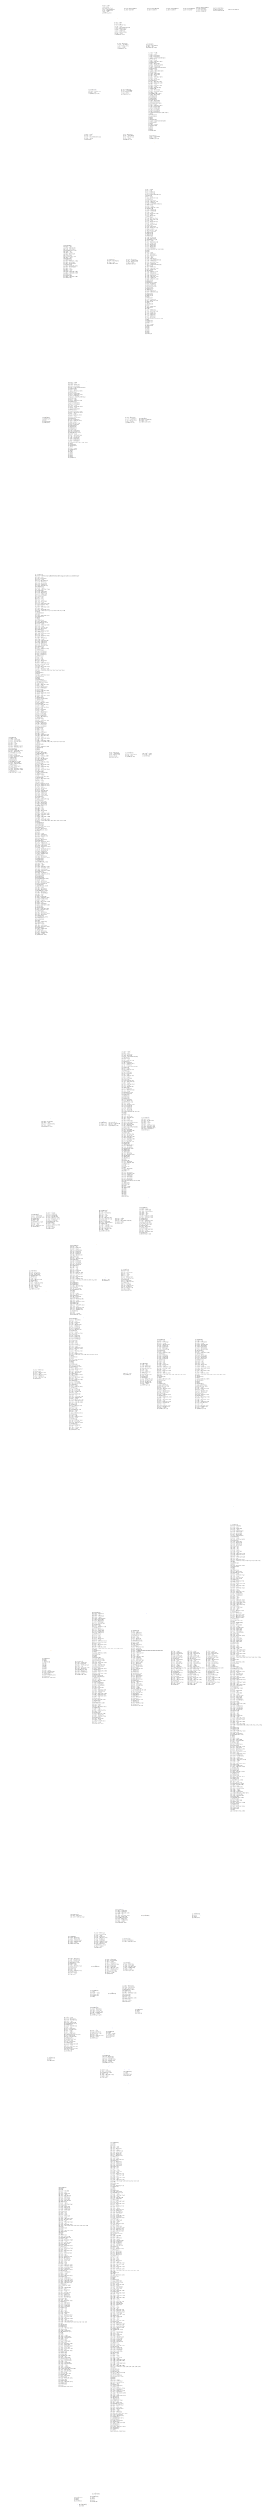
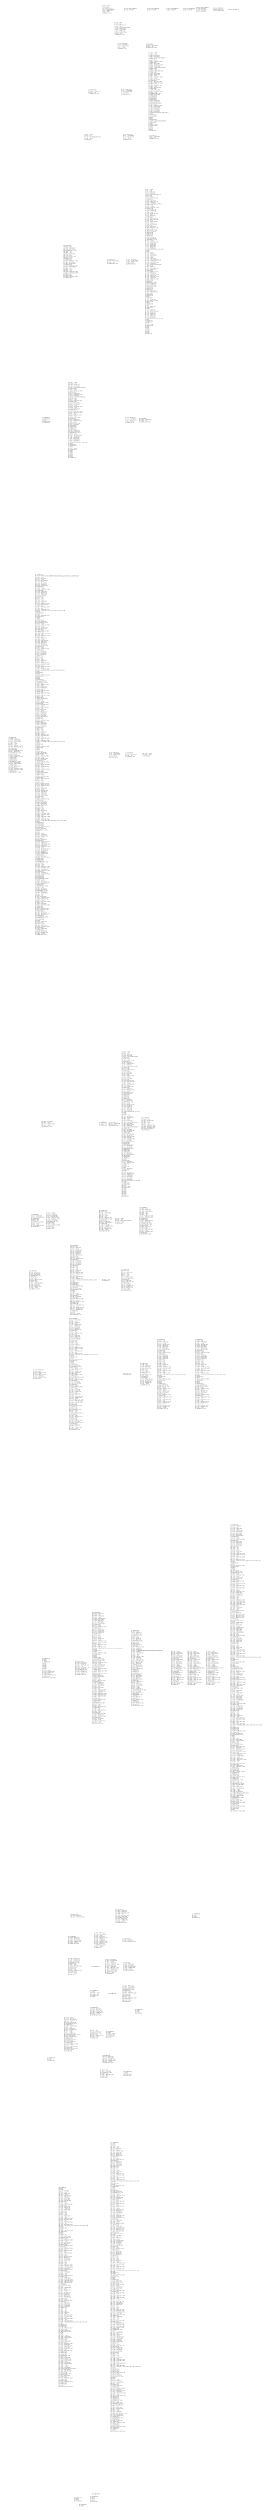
(145, 1916) -> none
